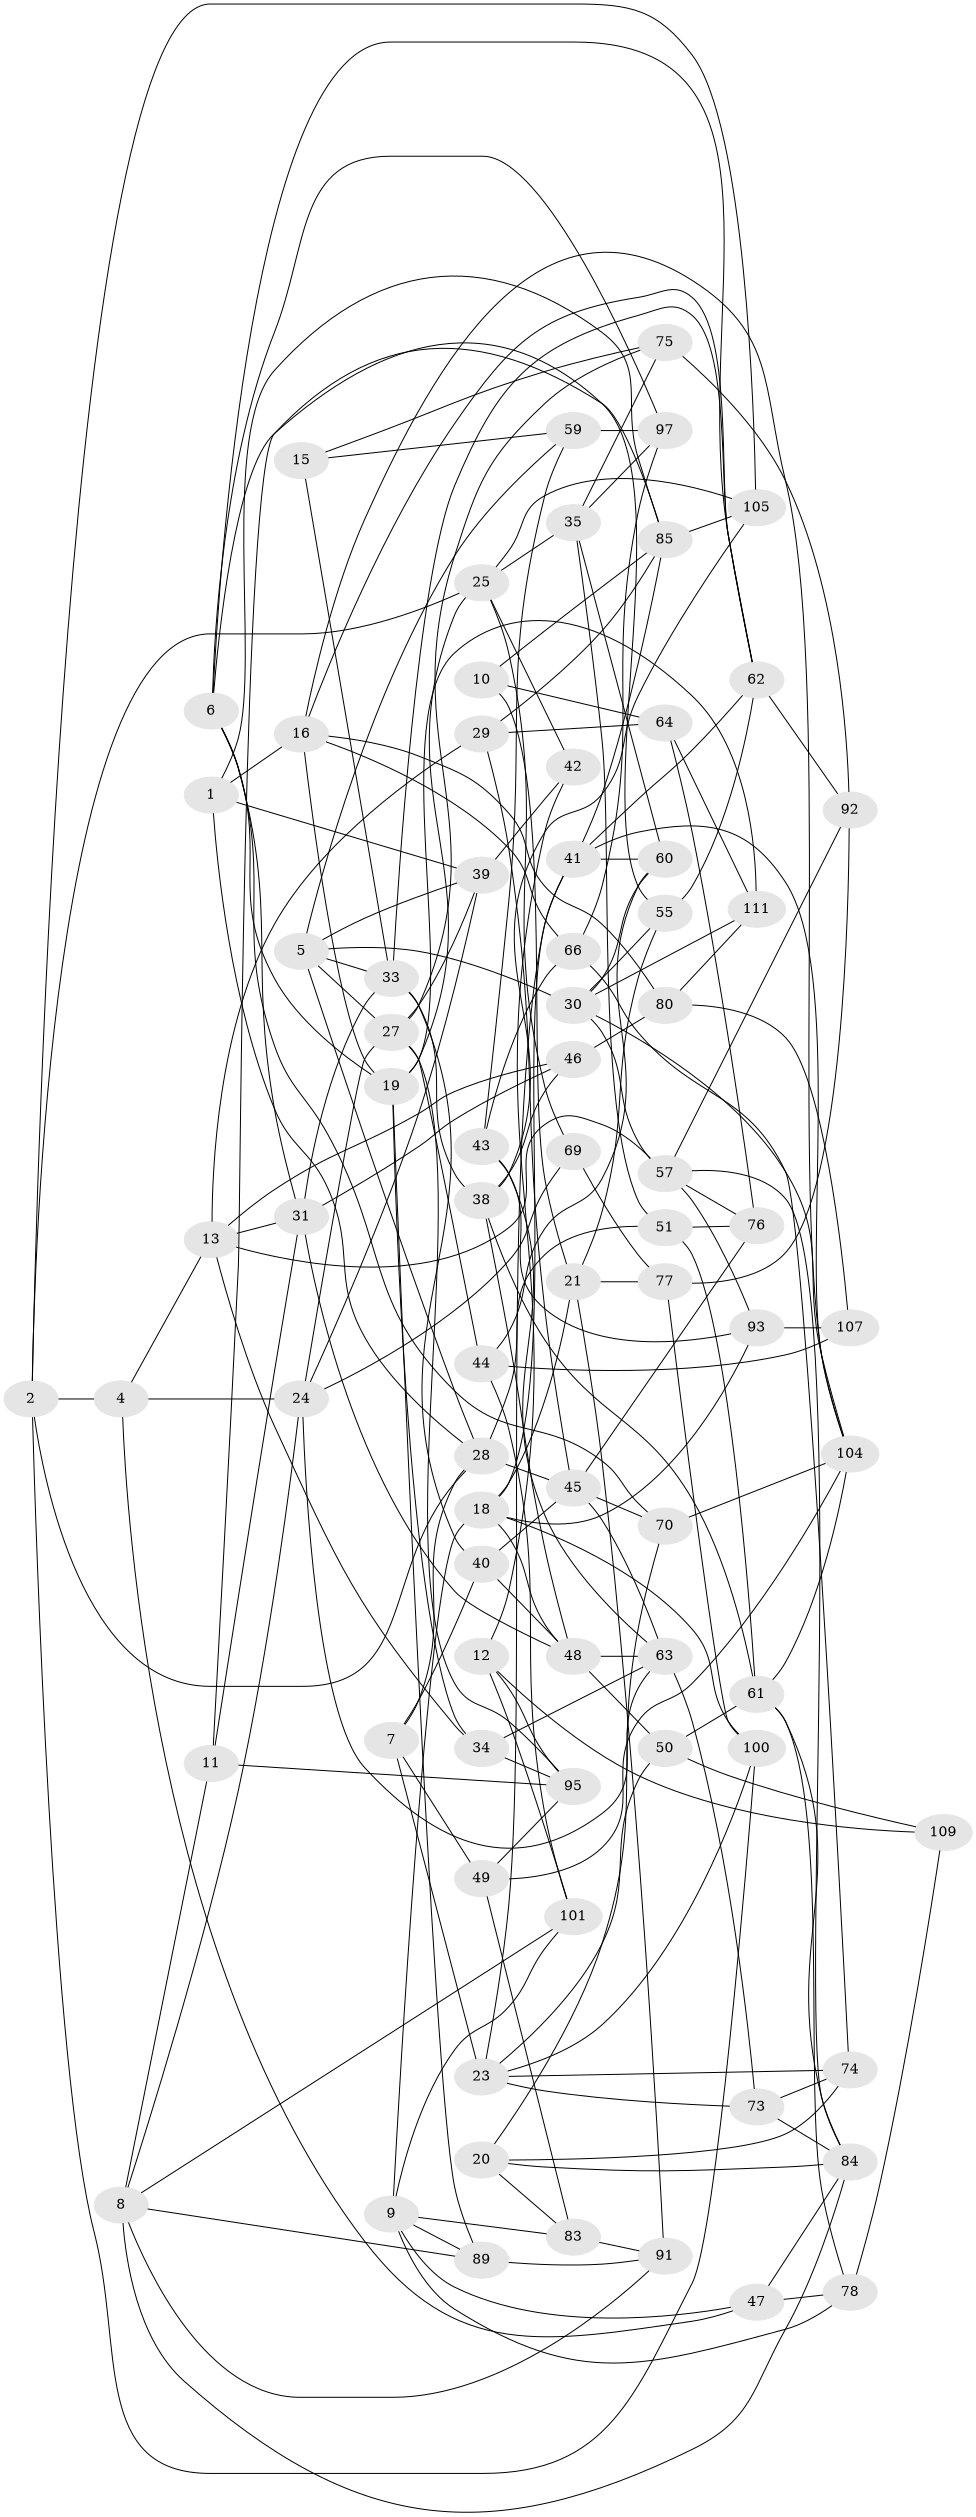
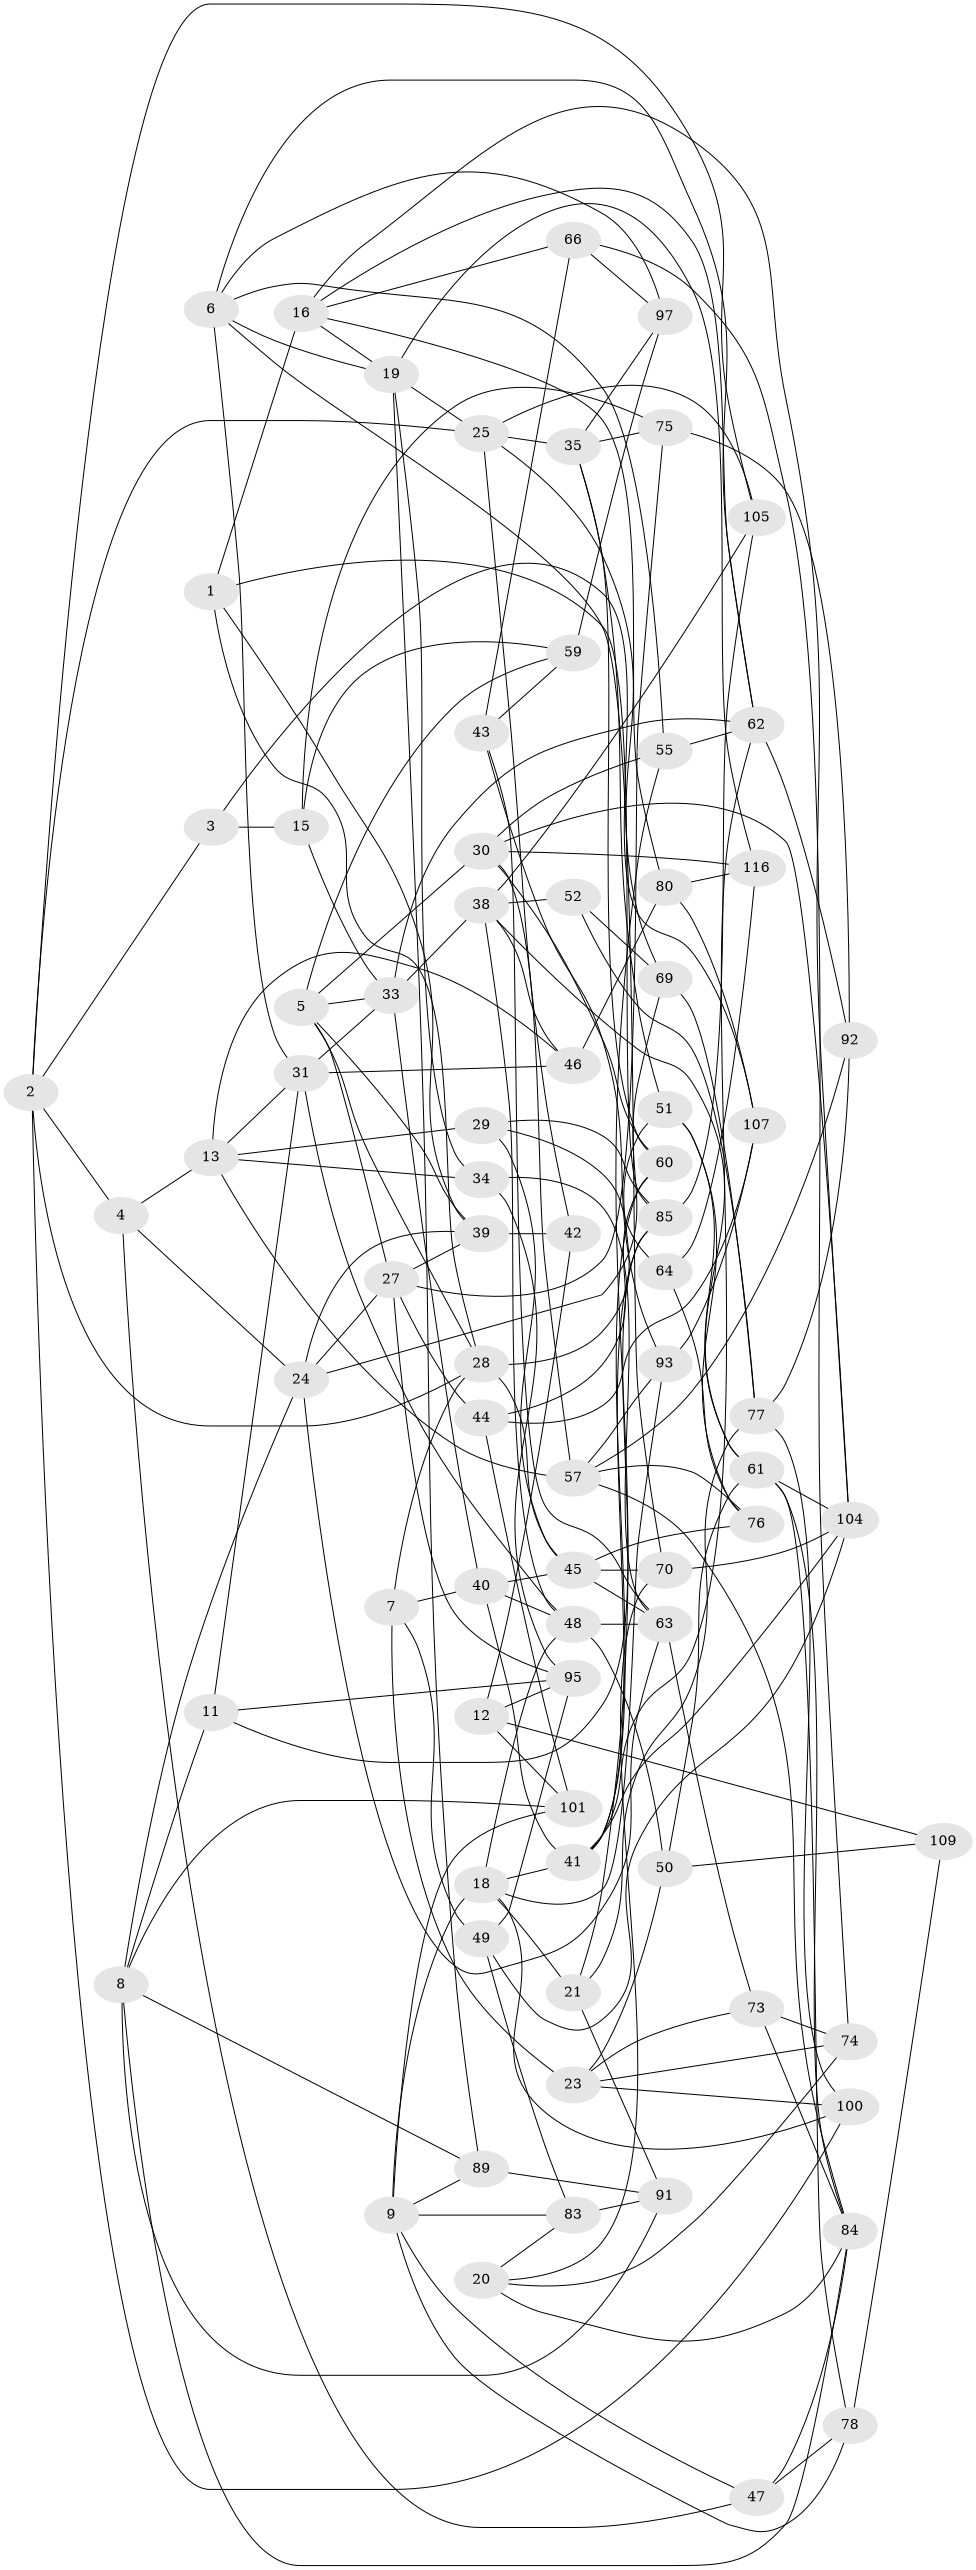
(482, 680) -> none
none -> (211, 827)
none -> (573, 897)
(757, 909) -> (757, 868)
(517, 1585) -> (514, 1717)
